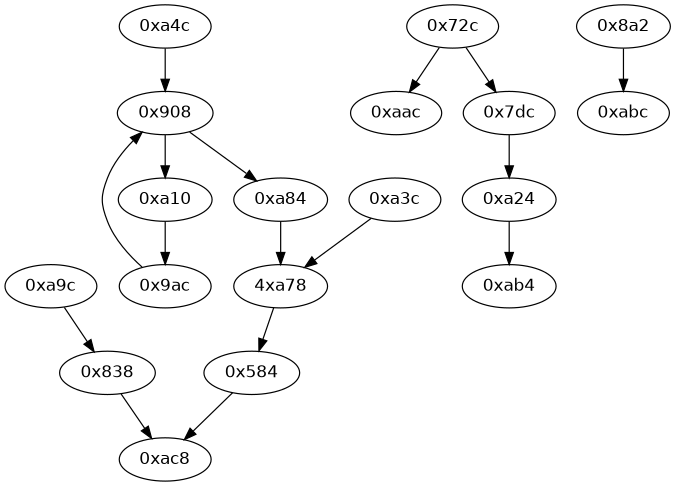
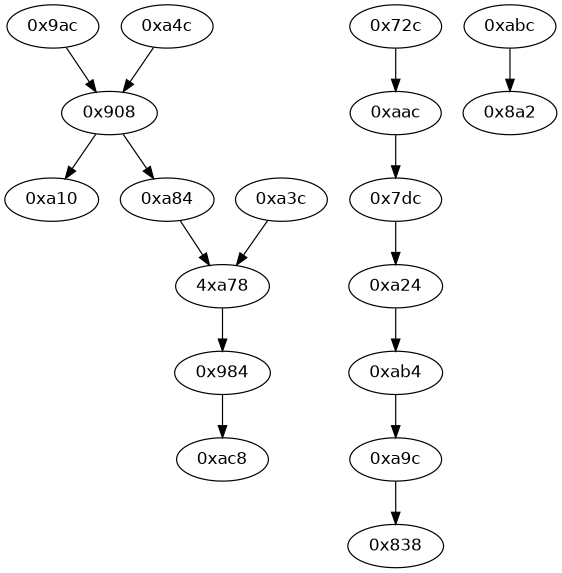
(623, 64) -> (510, 64)
(478, 65) -> (396, 150)
(165, 237) -> none
(252, 373) -> (223, 373)
none -> (396, 410)
(133, 411) -> none
